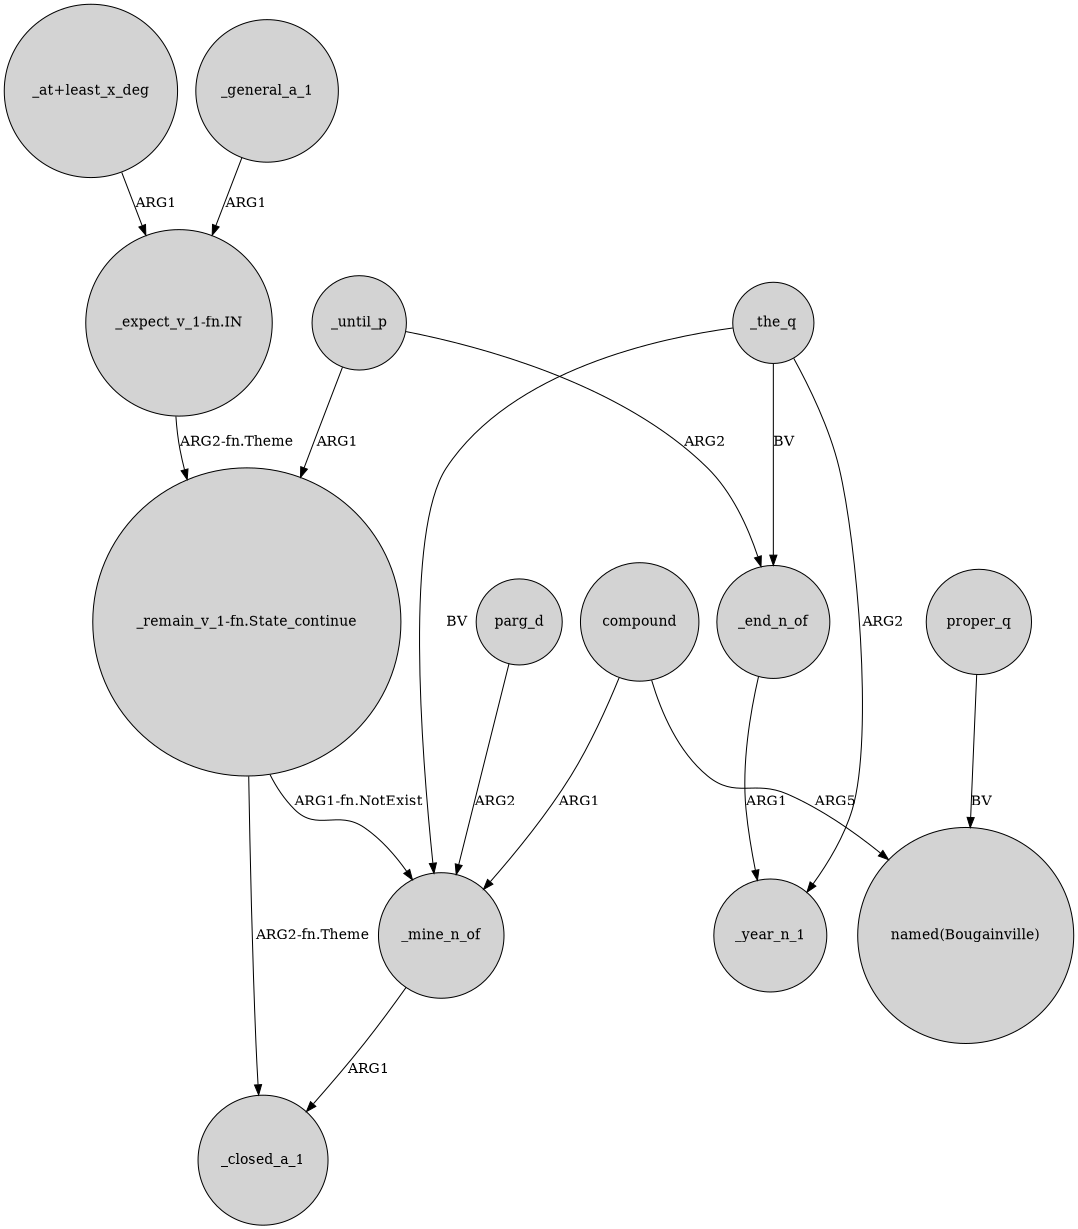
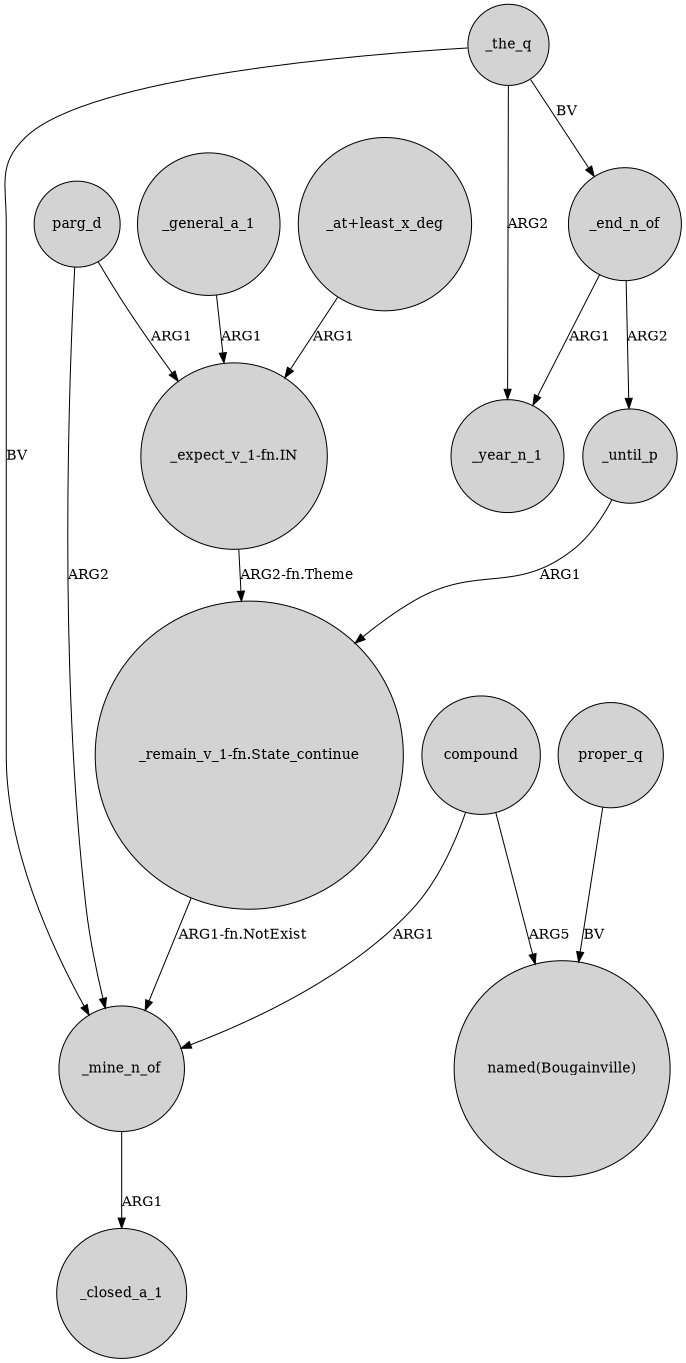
none -> (134, 318)
(613, 401) -> (627, 340)
(252, 930) -> none
